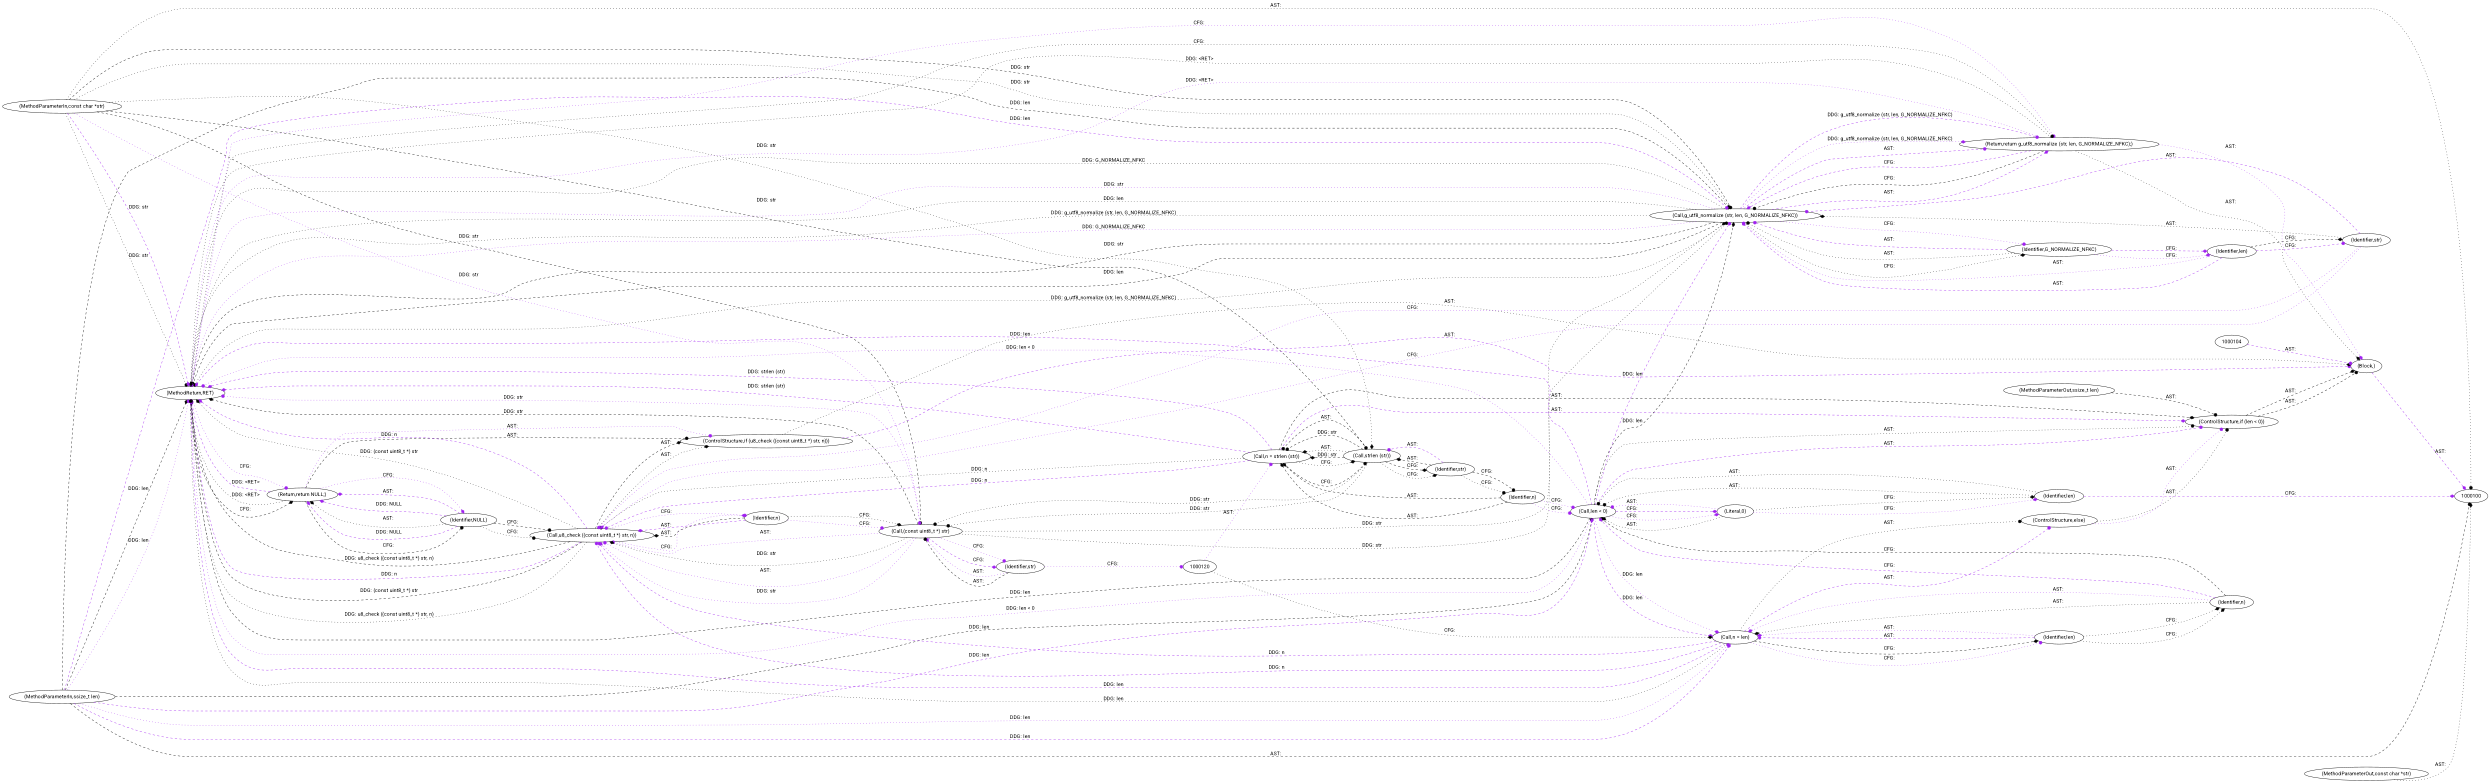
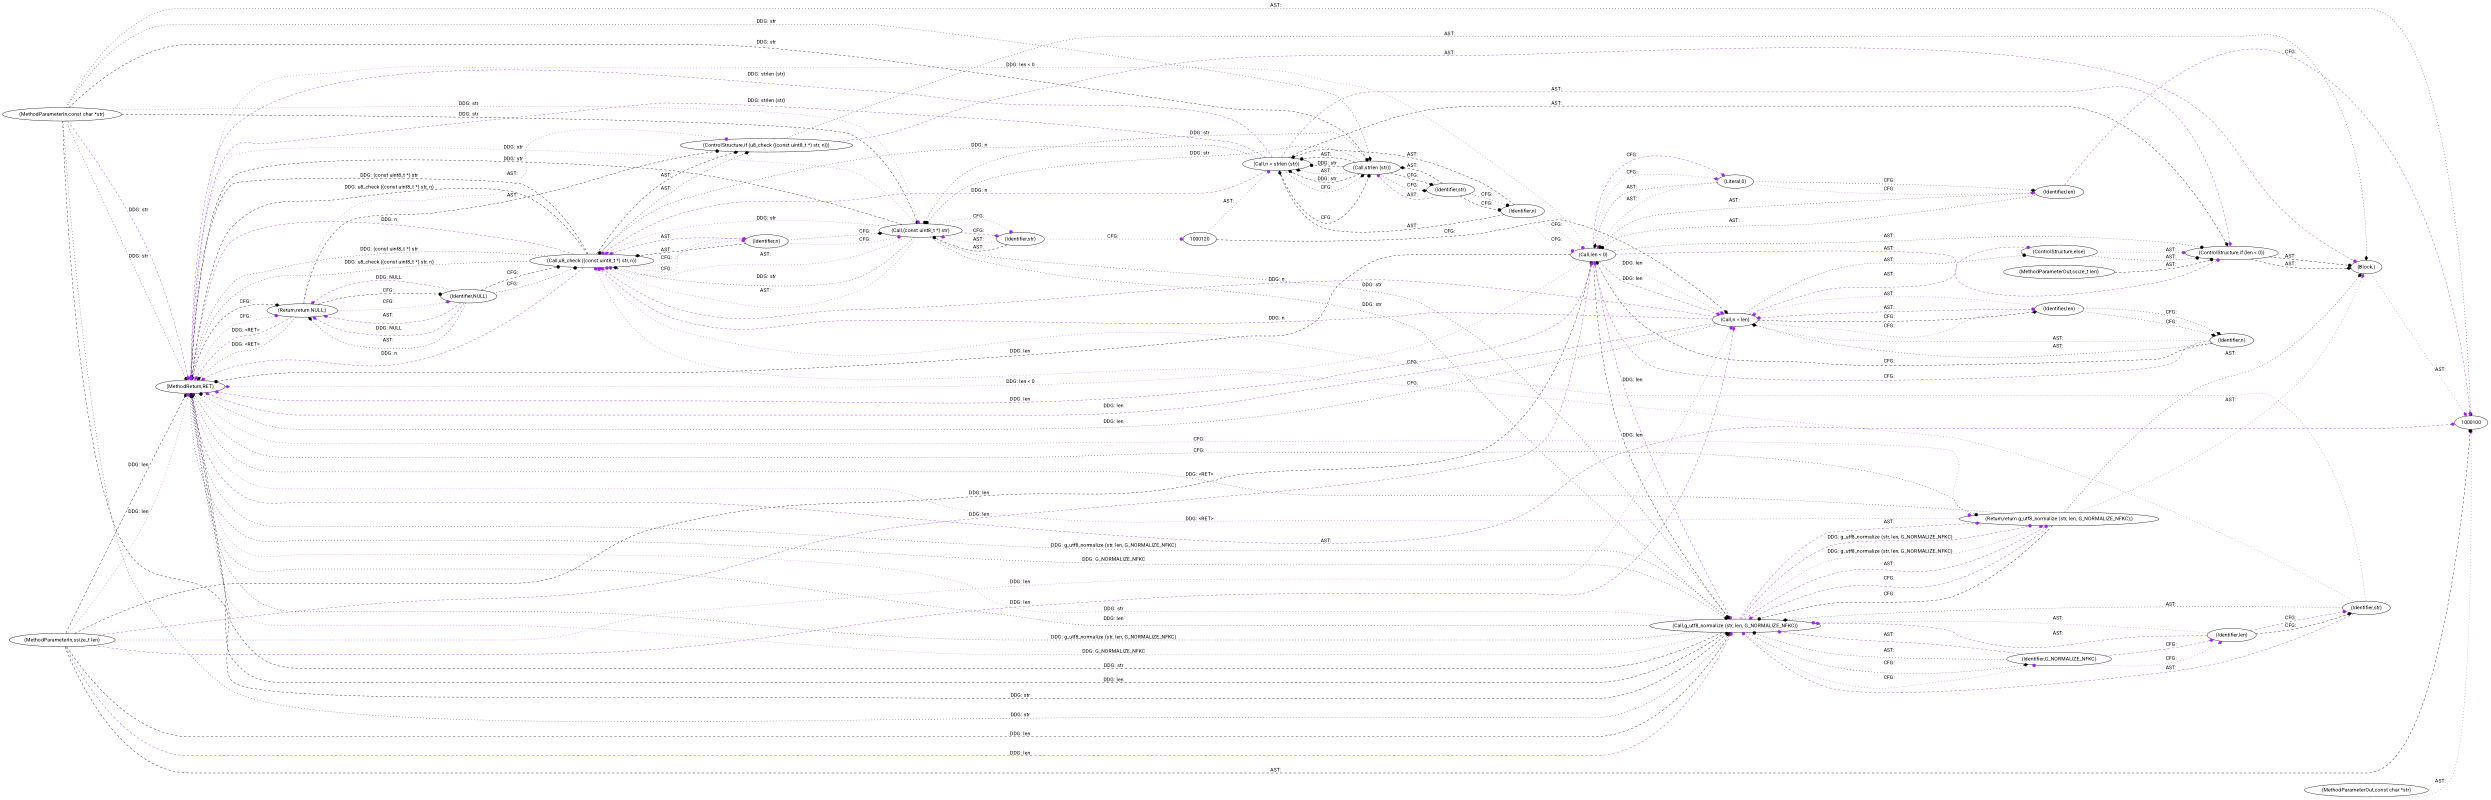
(2232, 342) -> none
(2417, 429) -> (2418, 343)
none -> (1298, 543)
(1455, 635) -> (1484, 233)
(2465, 667) -> (2468, 639)
